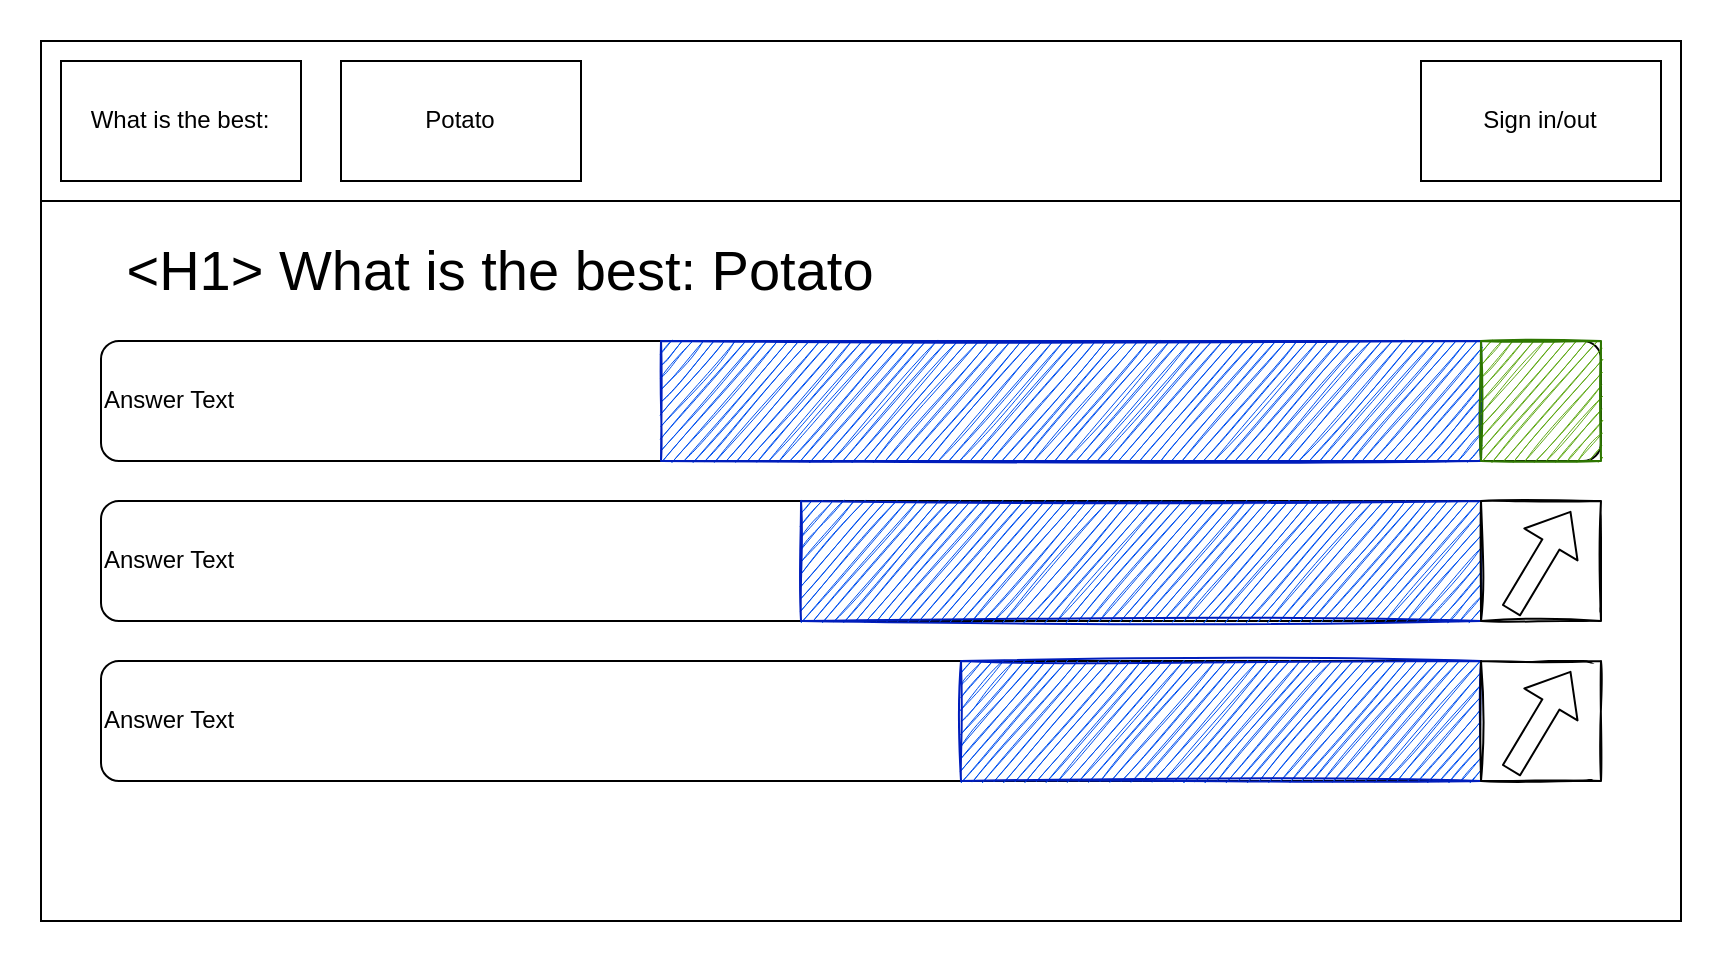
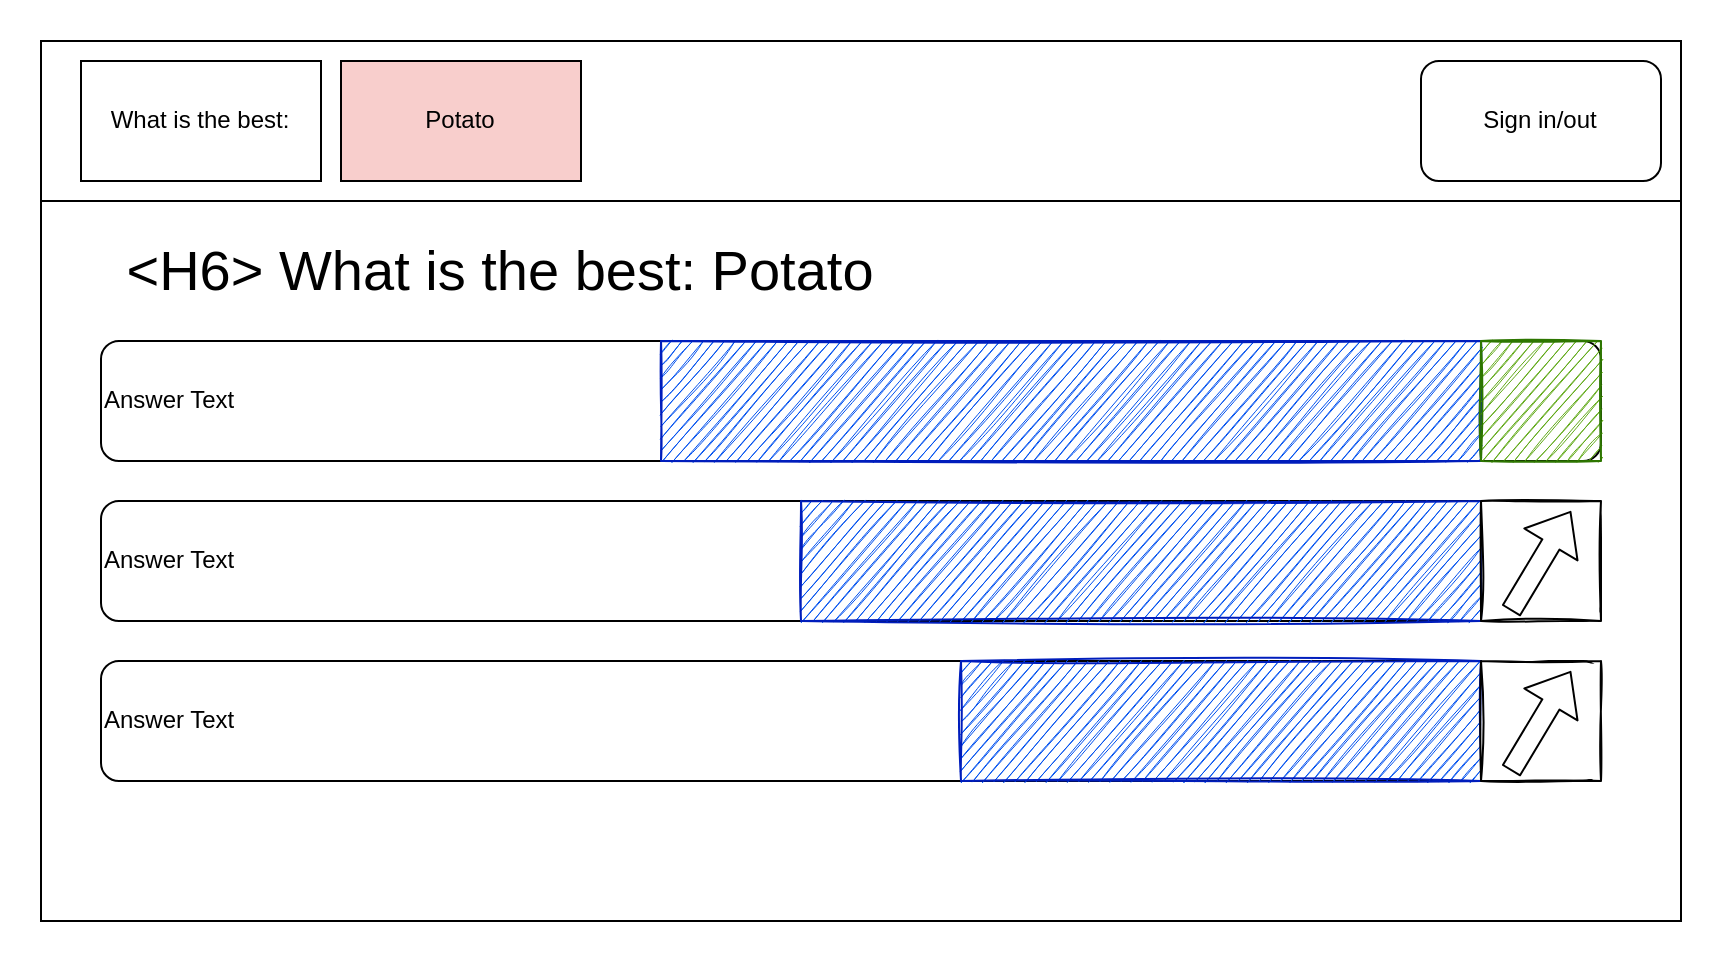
(181, 121) -> (201, 121)
(461, 121) -> (461, 121)
(1541, 121) -> (1541, 121)
(501, 271) -> (501, 271)
